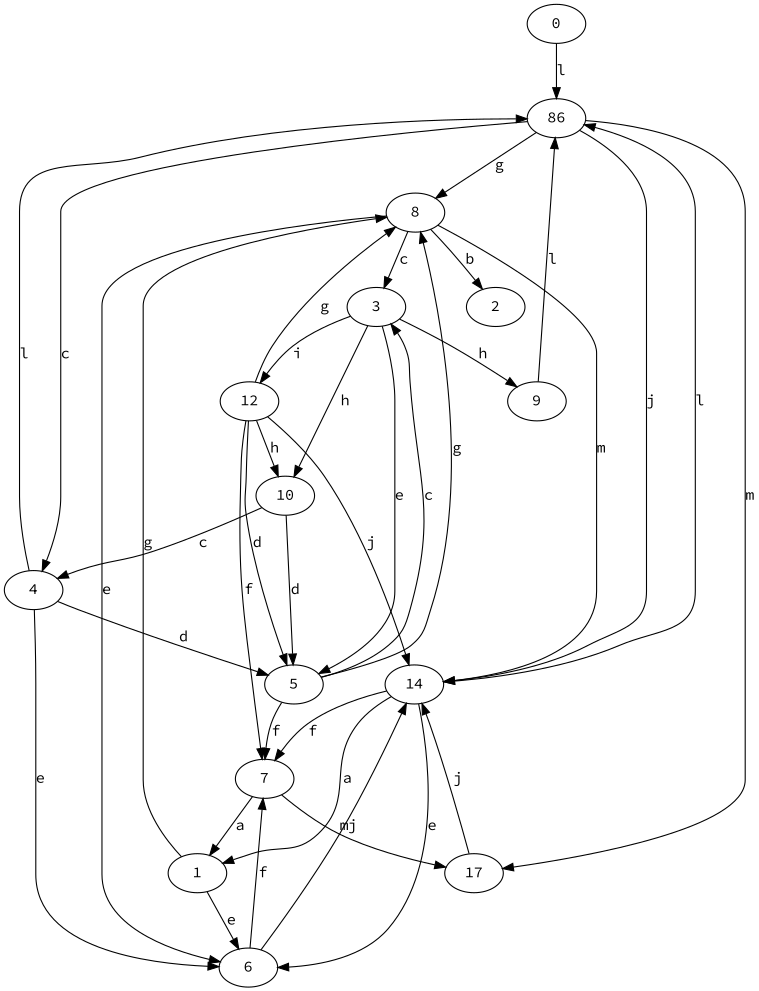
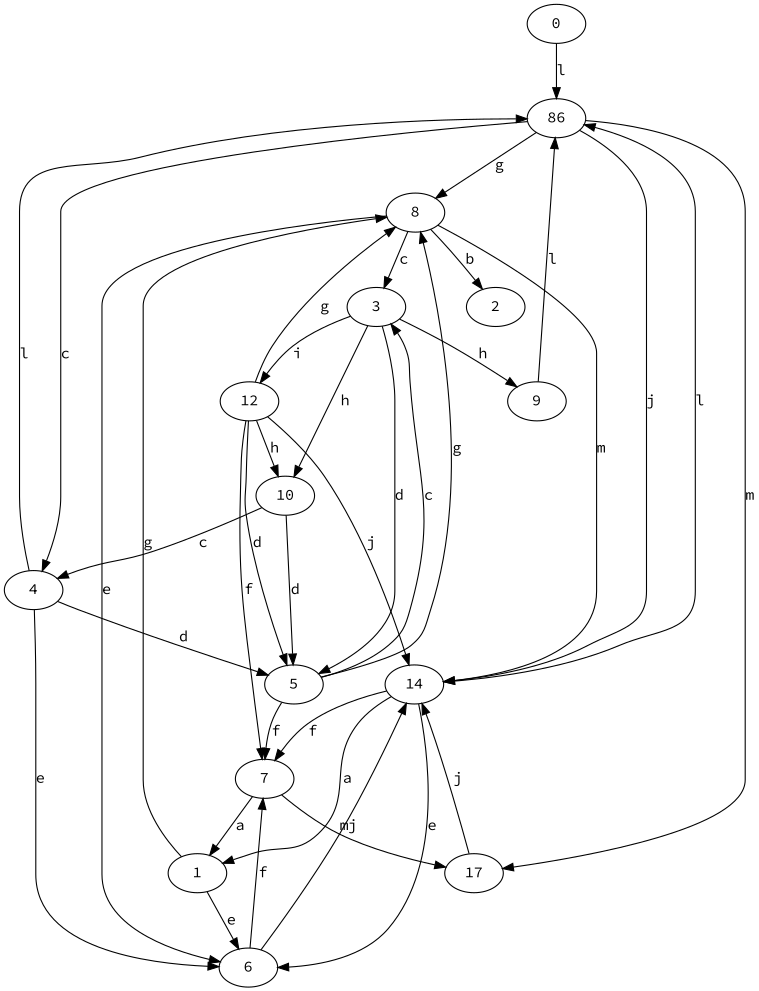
(400, 496) -> (400, 496)
